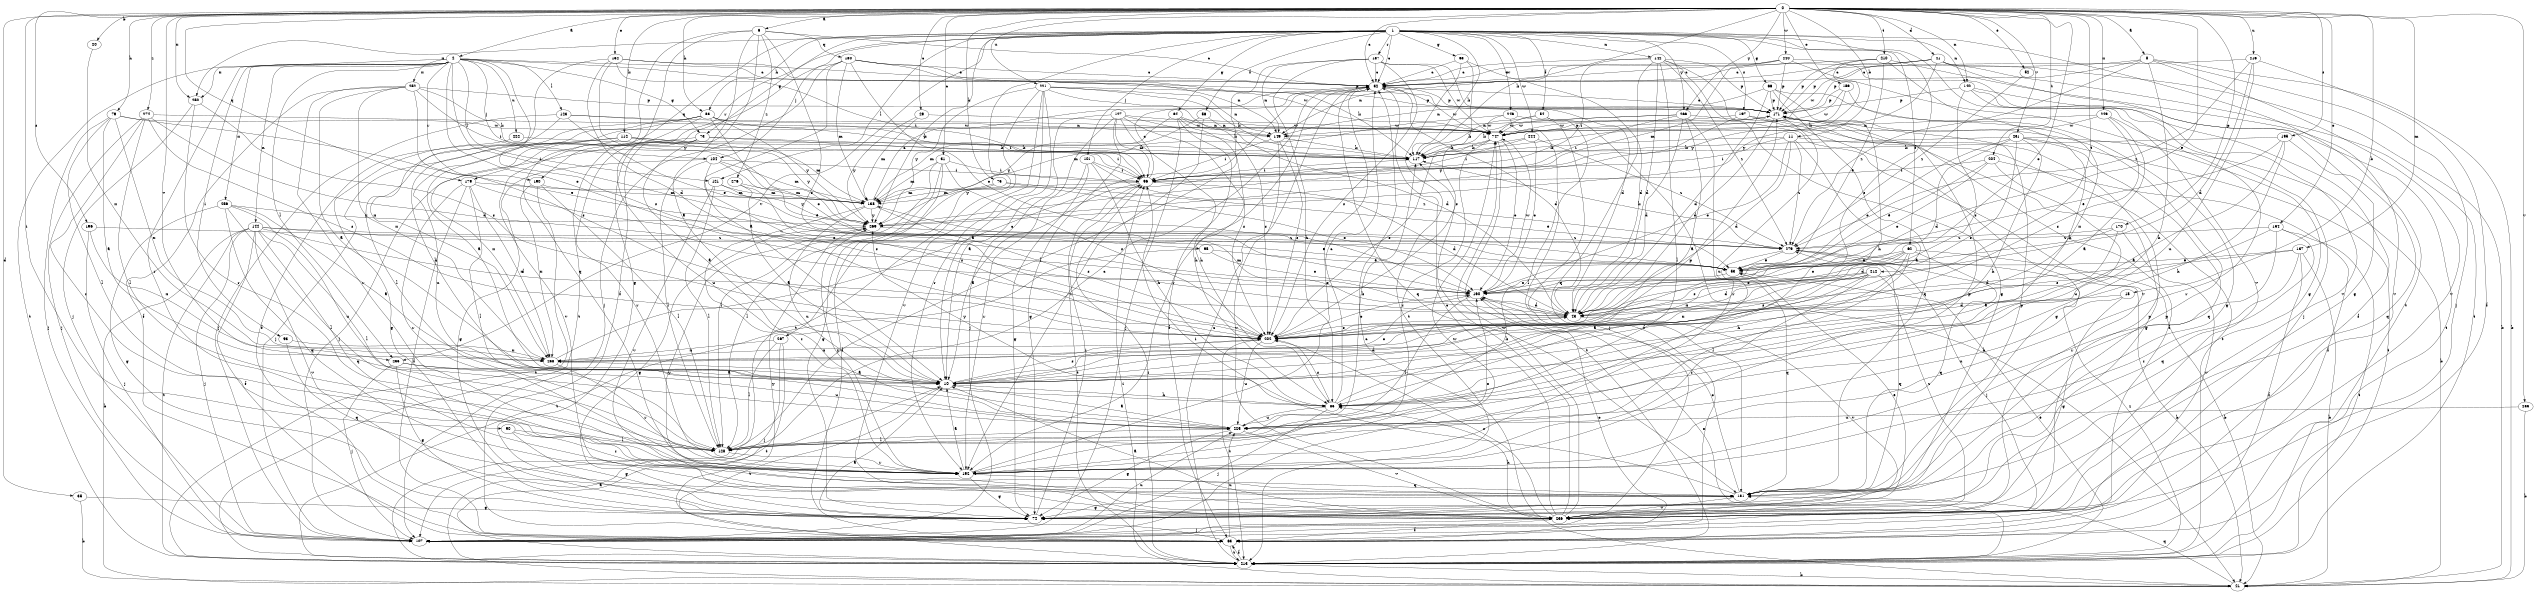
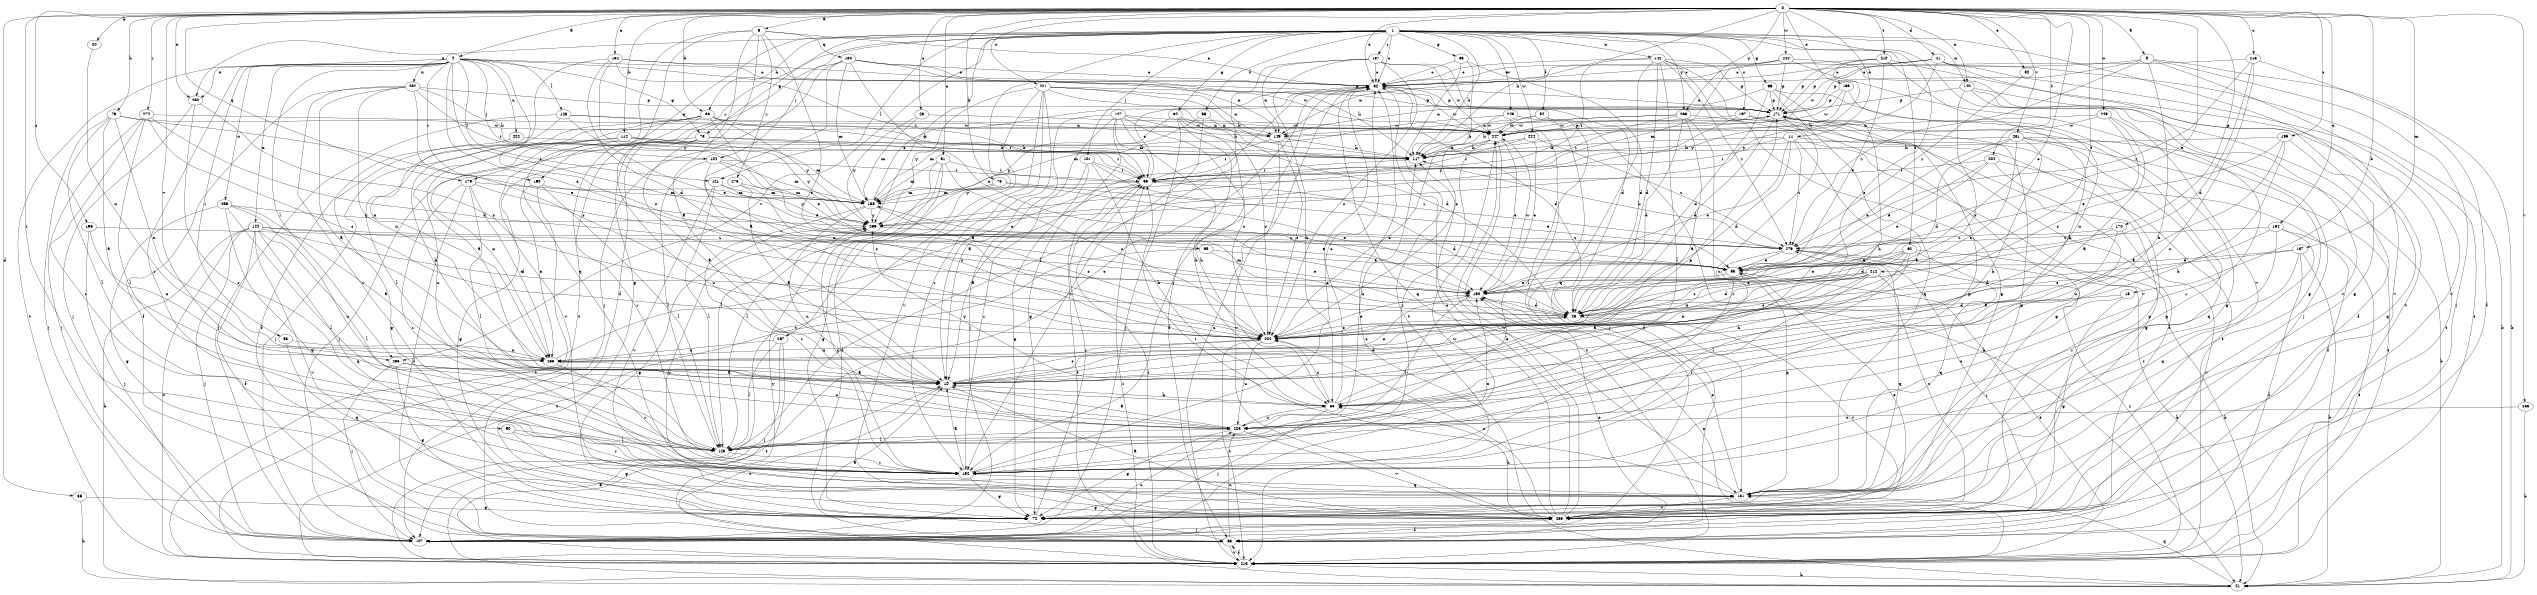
(1495, 137) -> (1495, 137)
